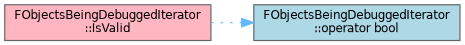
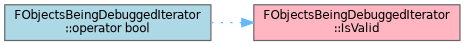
(226, 23) -> (226, 23)
